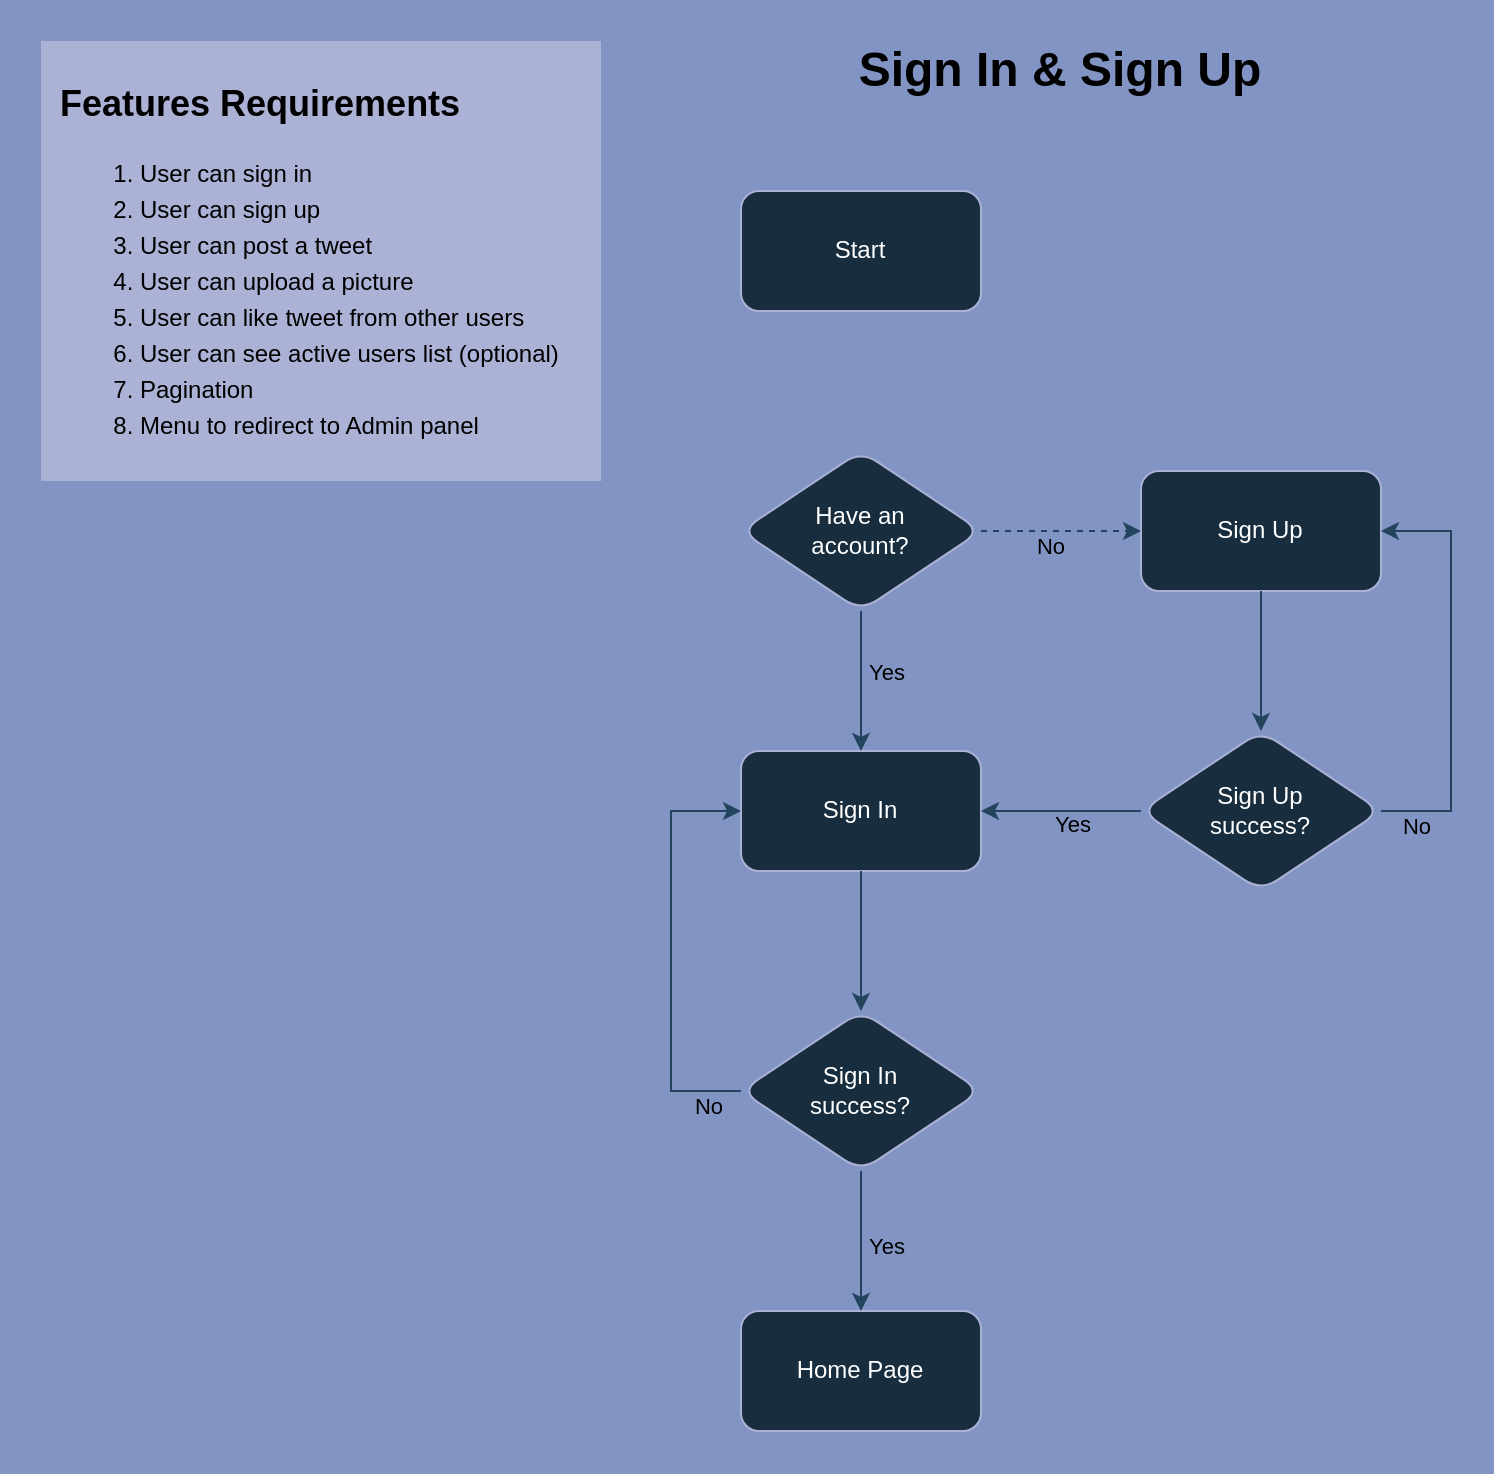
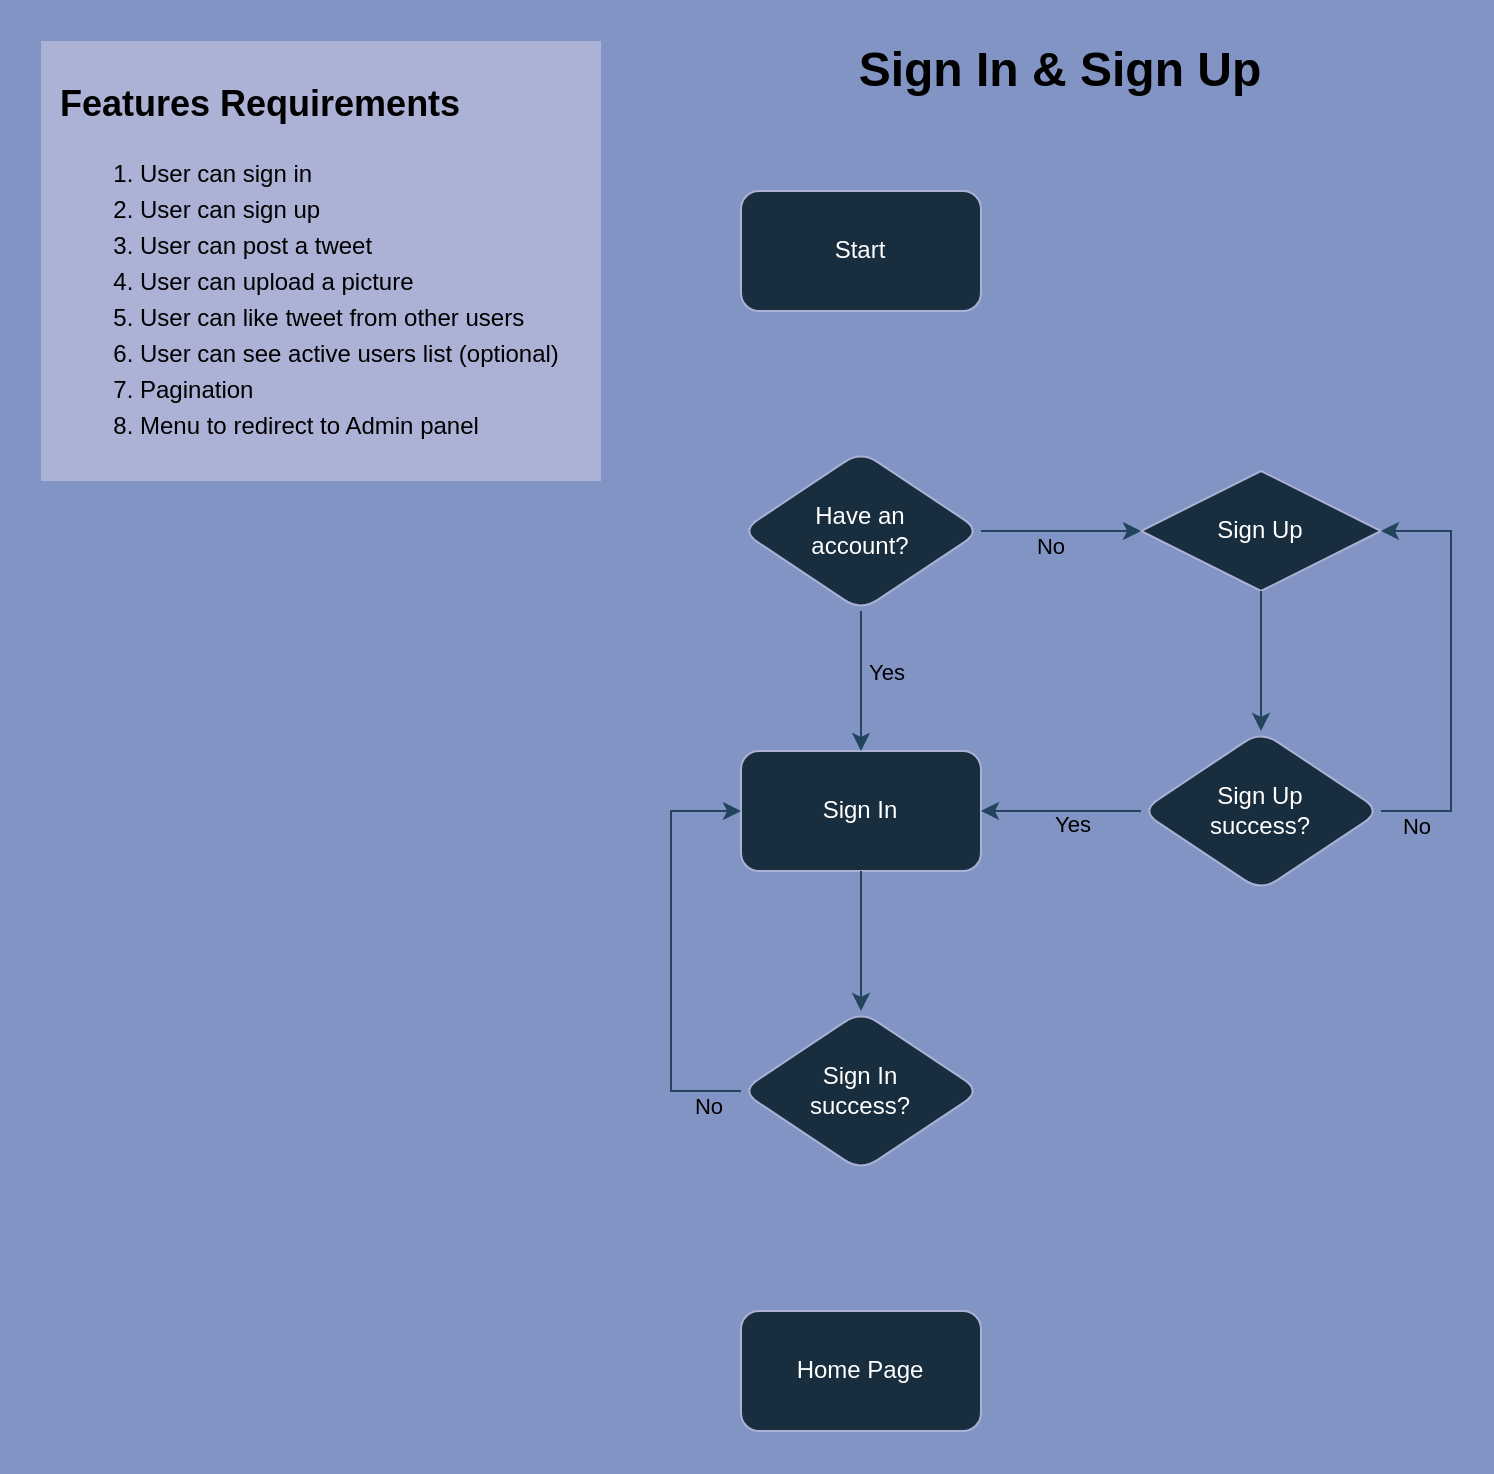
(1054, 531) -> (1054, 531)
(1261, 531) -> (1261, 531)
(861, 1234) -> none
